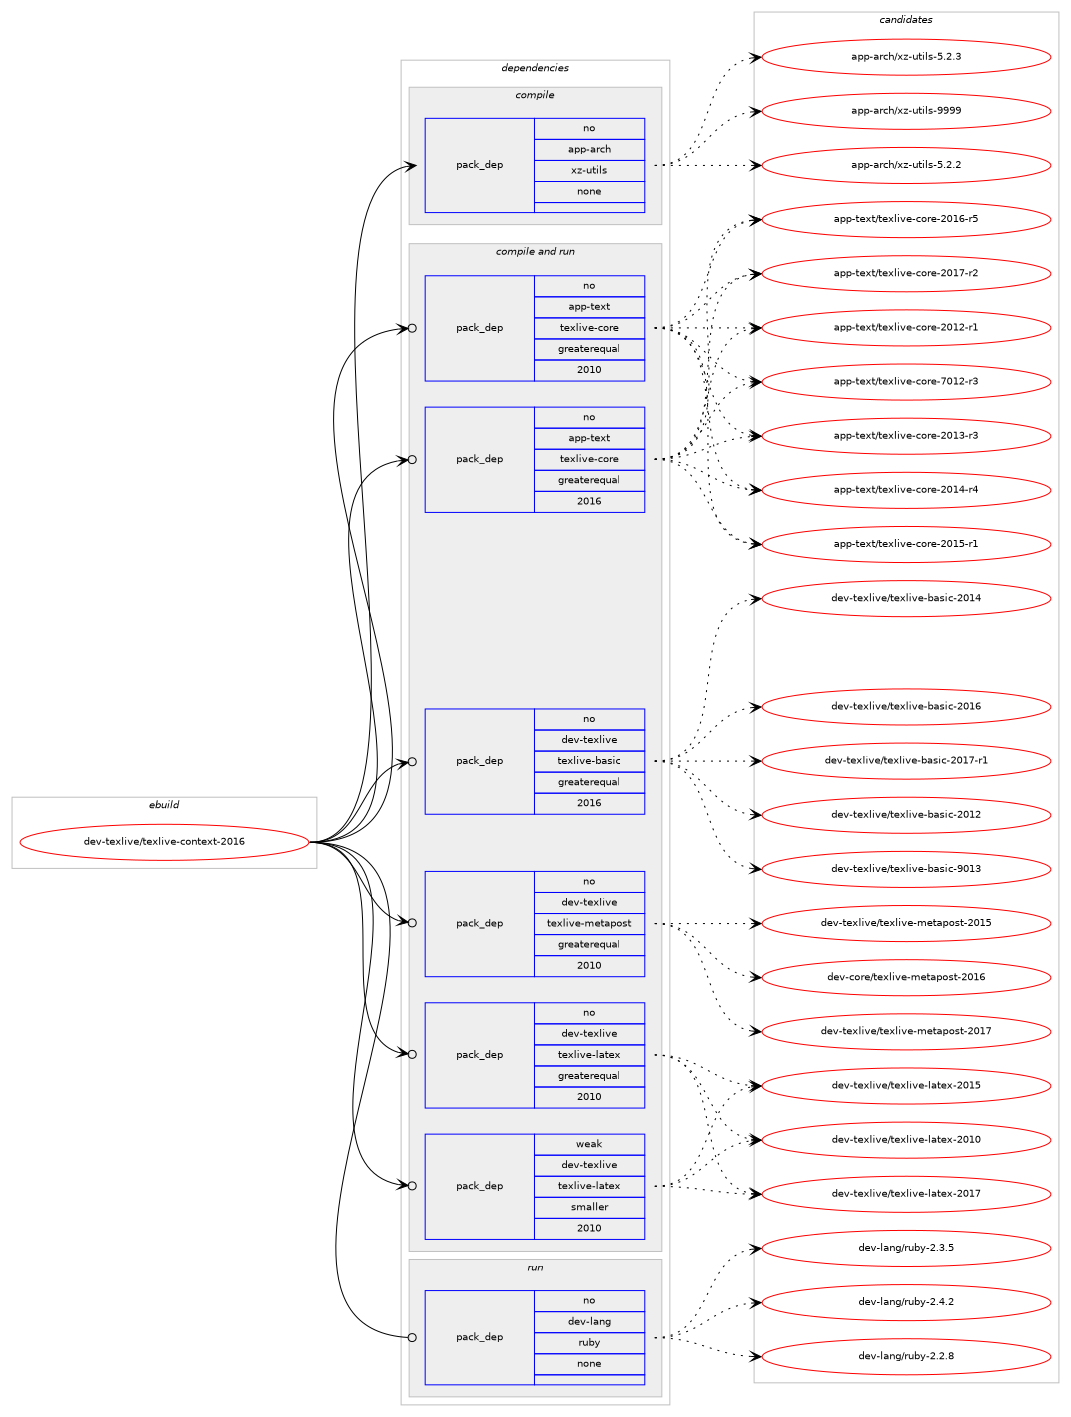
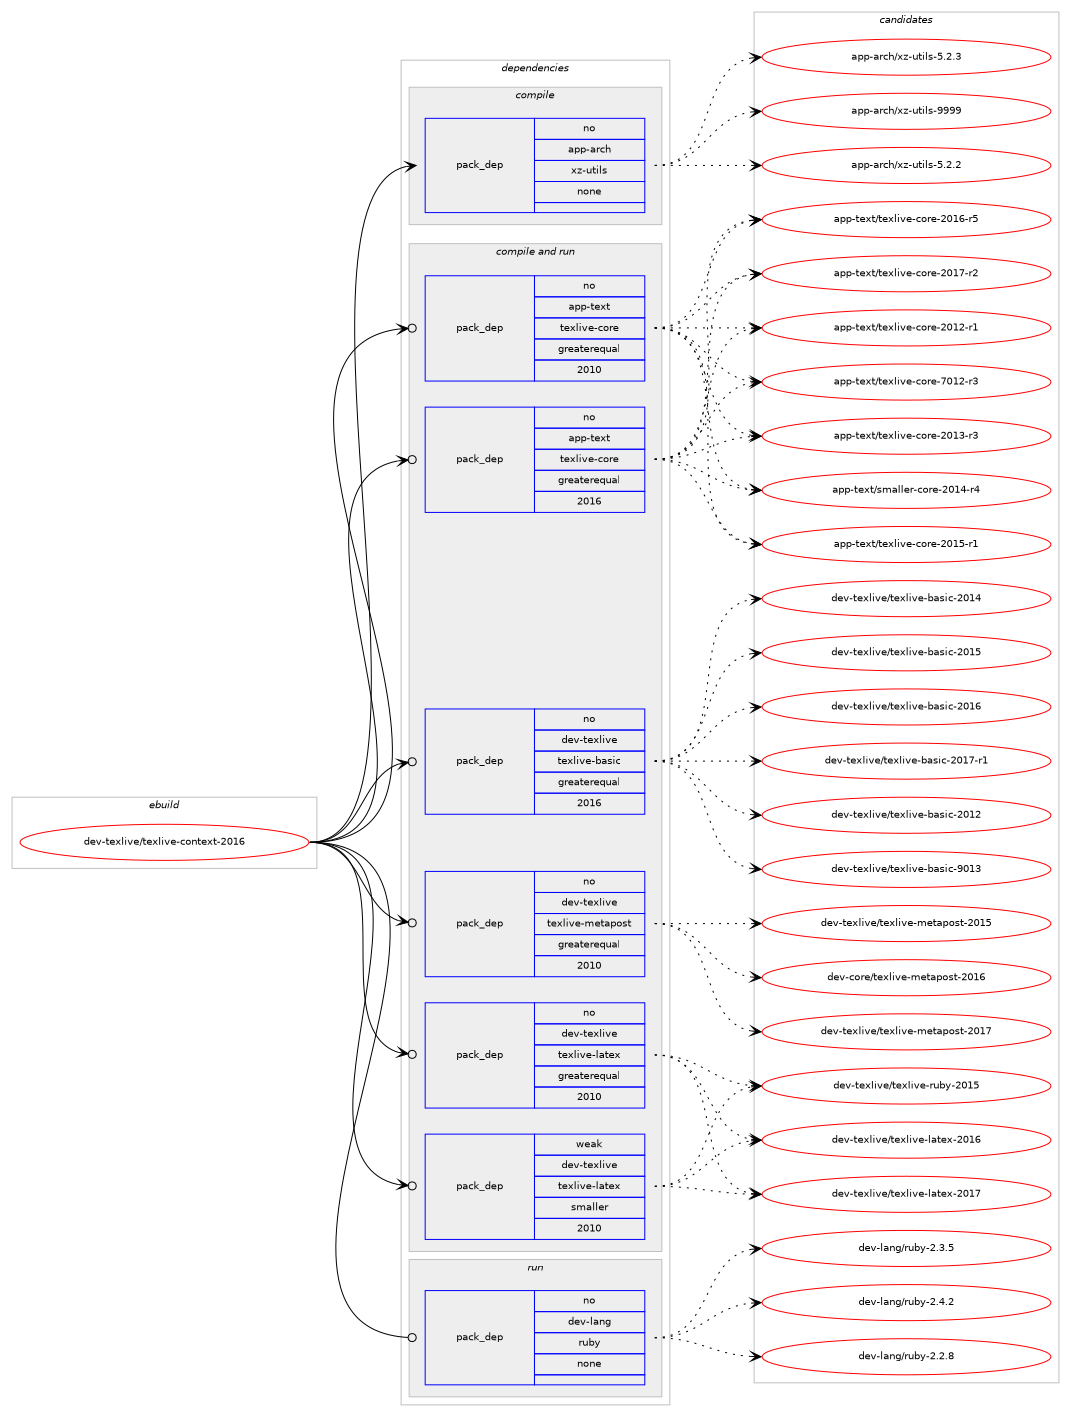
(907, 490) -> (907, 490)
none -> (907, 653)
(907, 1086) -> (907, 1086)
(907, 1140) -> (907, 1140)
